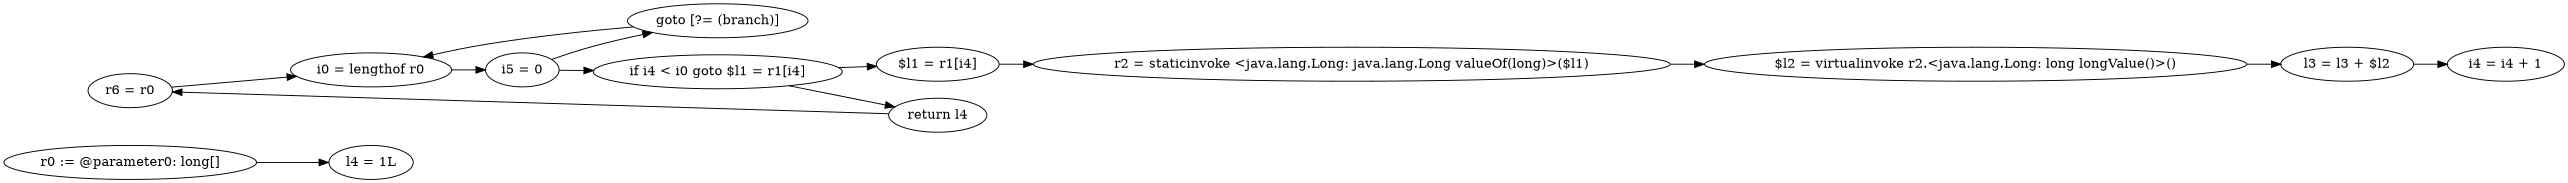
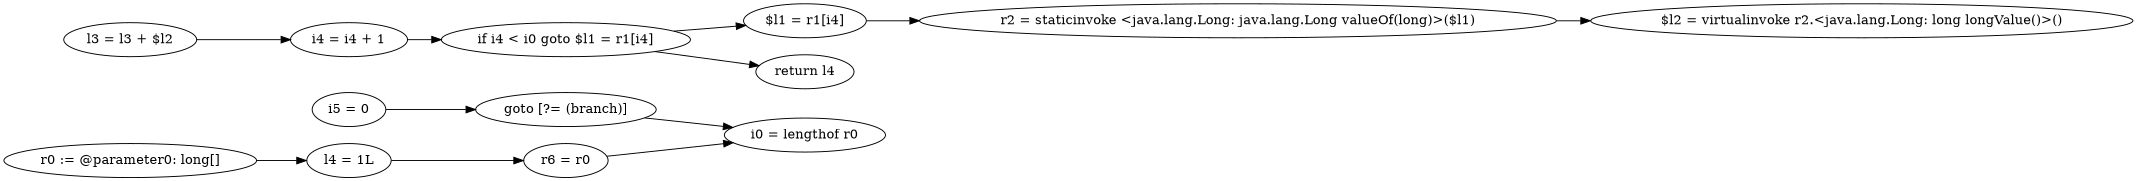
(2259, 64) -> none
(464, 70) -> none
(571, 70) -> (420, 40)
(535, 103) -> (453, 161)
